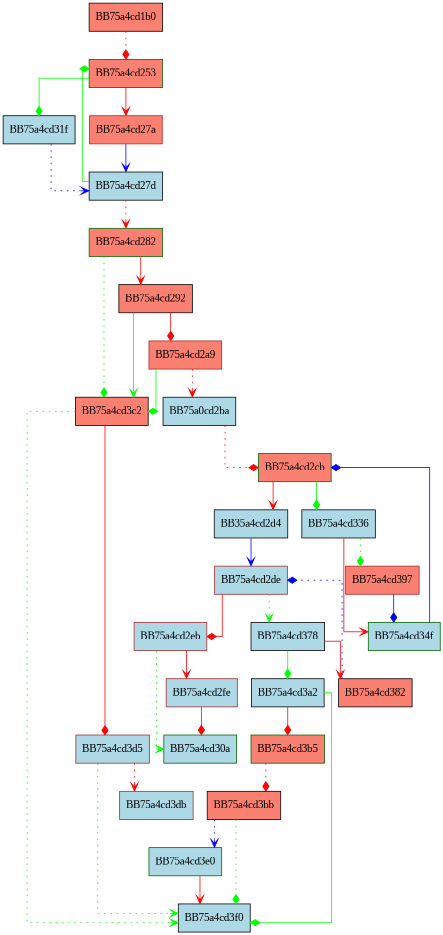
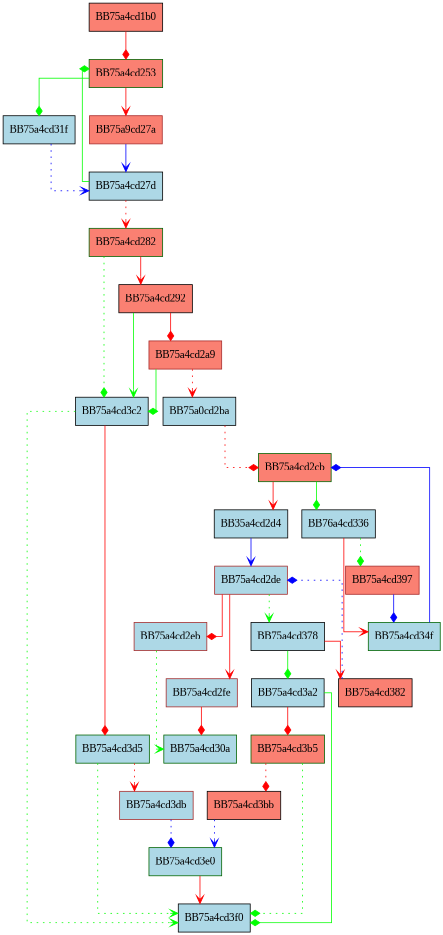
(126, 41) -> (126, 41)
(126, 130) -> (126, 130)
(112, 411) -> (112, 411)
(339, 524) -> (339, 524)
(186, 661) -> (230, 633)
(113, 749) -> (113, 749)
none -> (171, 829)
(236, 857) -> (303, 860)
